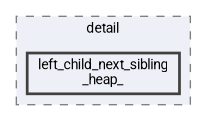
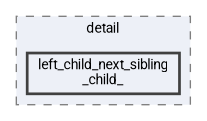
(103, 73) -> (103, 73)
